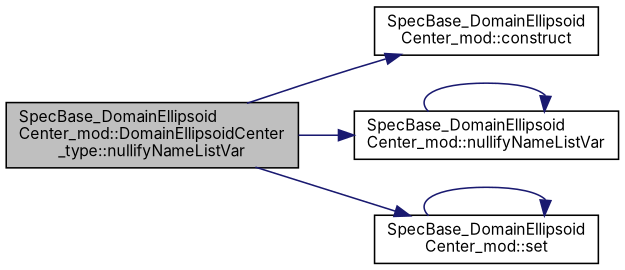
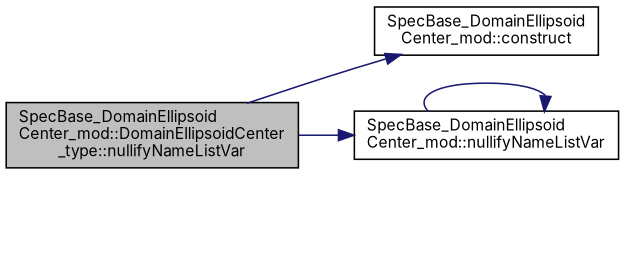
(486, 239) -> none
